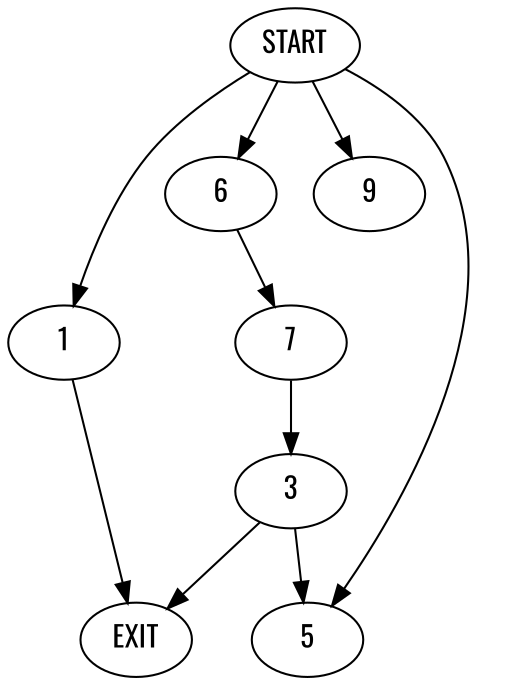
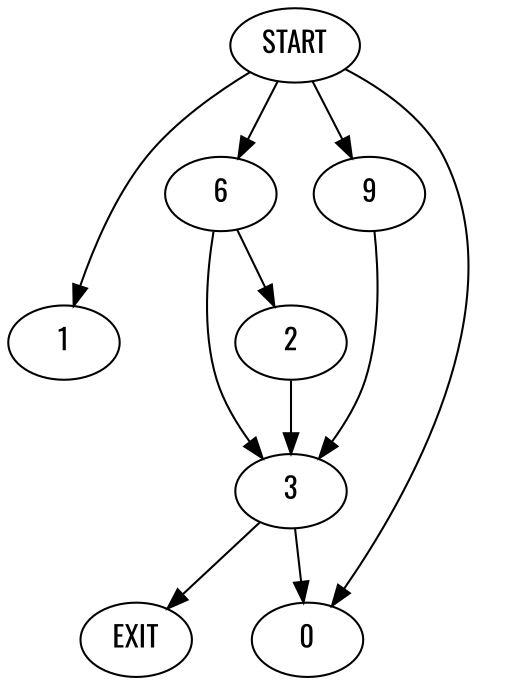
none -> (209, 341)
none -> (374, 341)
(291, 343) -> (291, 343)
(98, 481) -> none
(308, 640) -> (308, 640)
